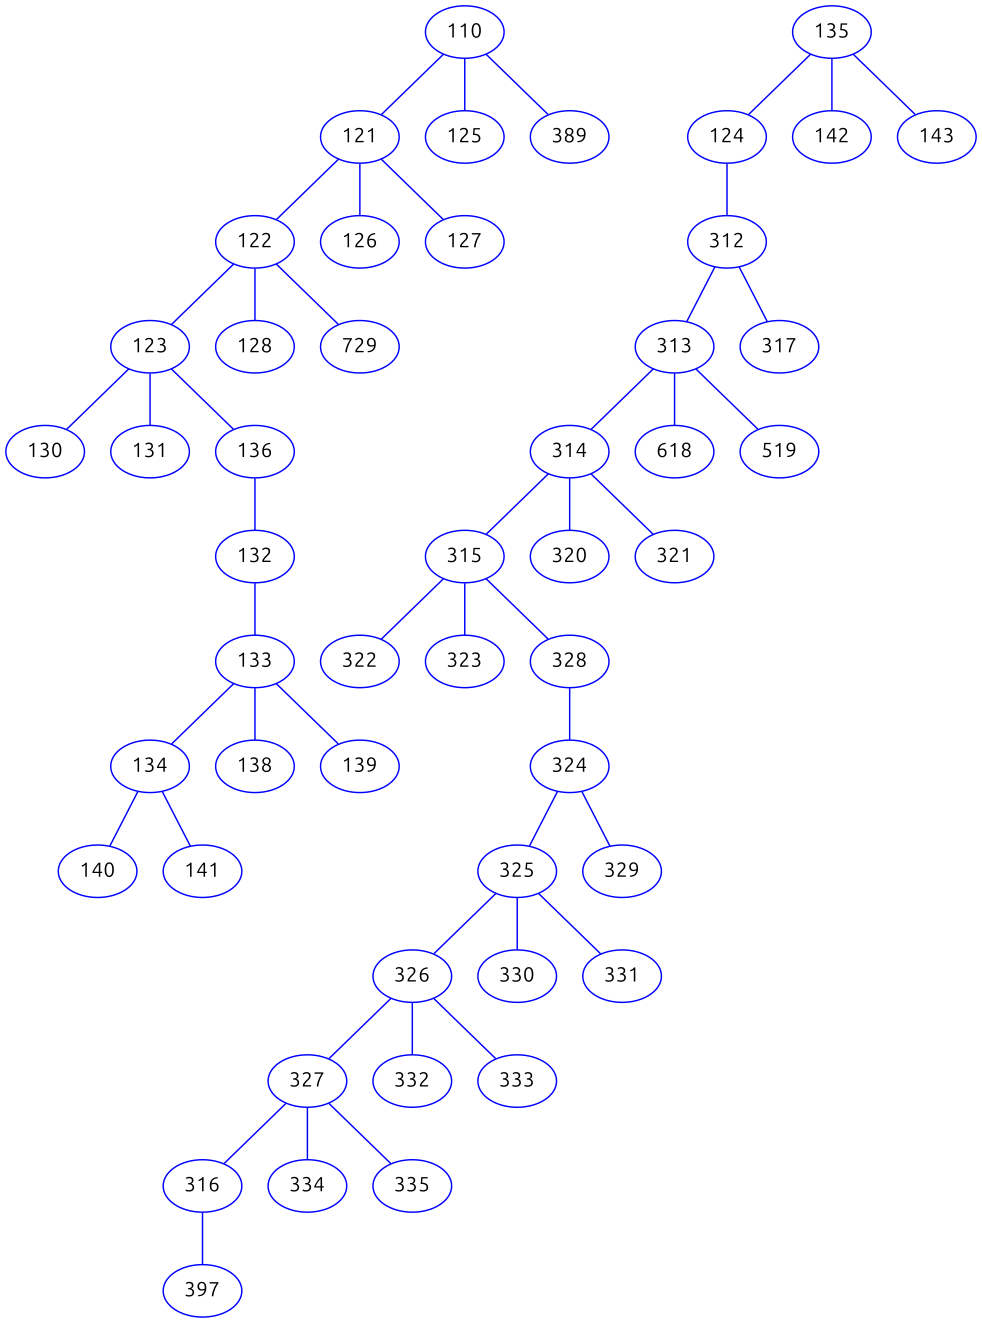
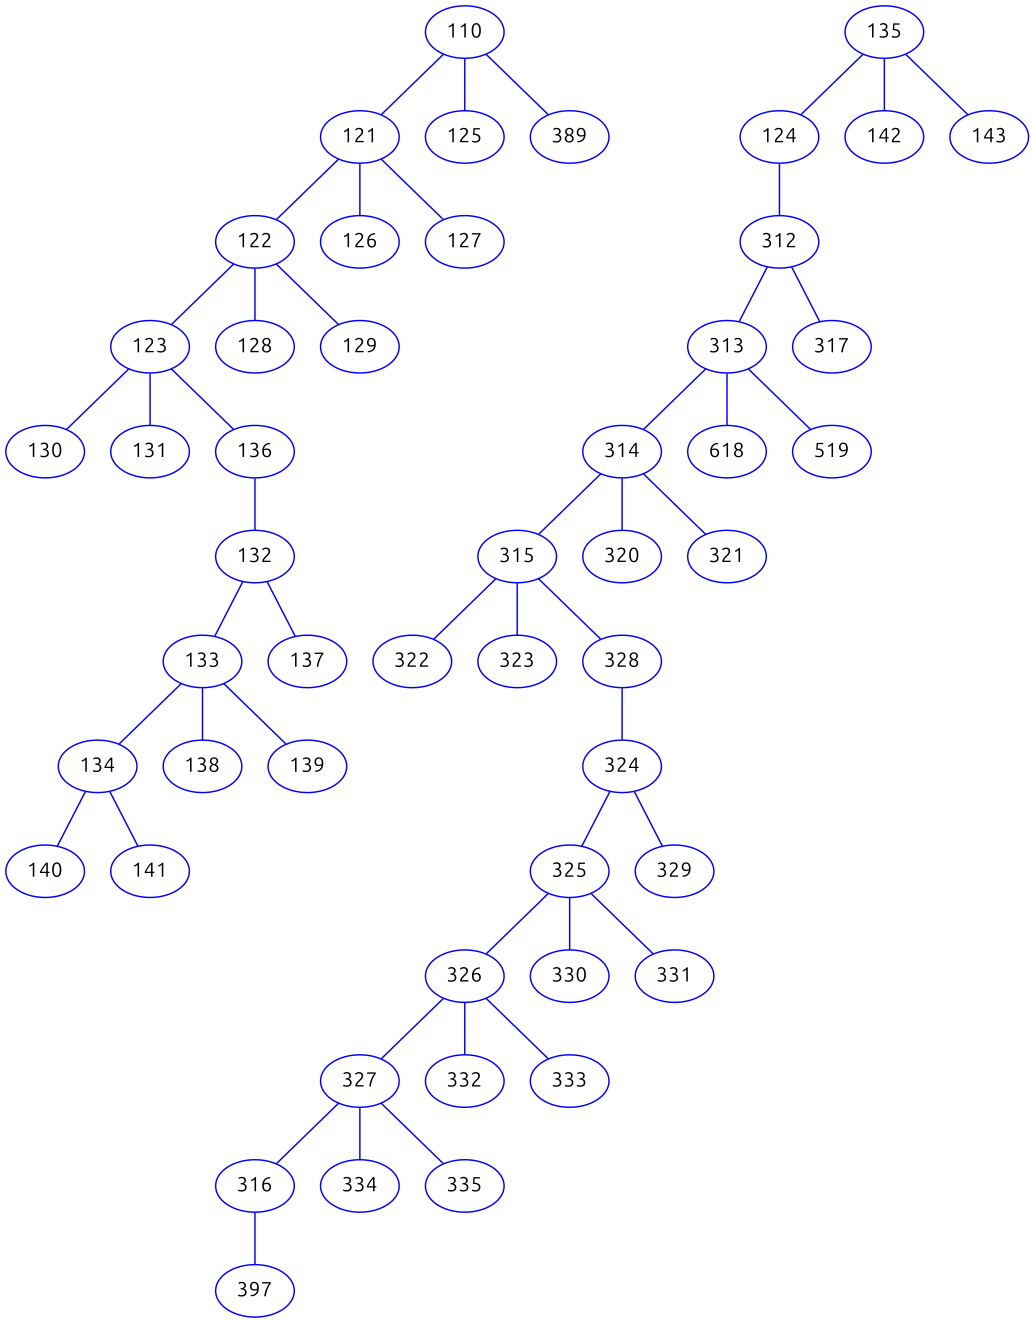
(360, 347) -> (360, 347)
none -> (307, 661)
